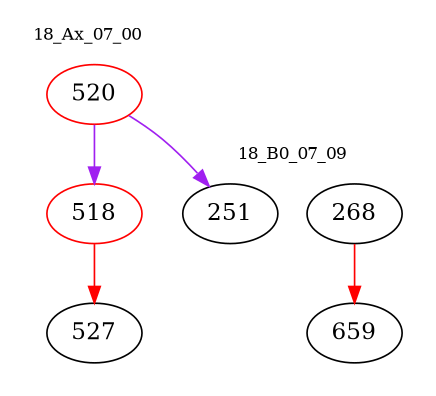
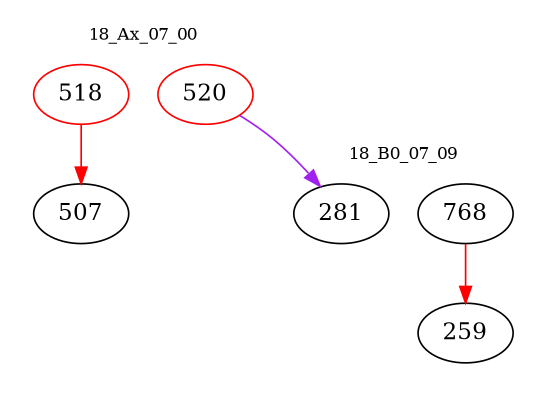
(94, 146) -> none
(230, 214) -> (341, 214)
(355, 214) -> (466, 214)
(94, 333) -> (81, 214)
(355, 333) -> (466, 333)
